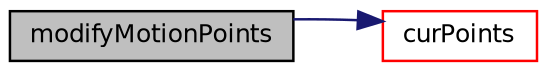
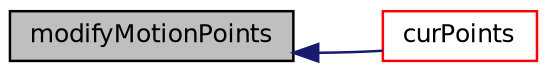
(326, 19) -> (351, 52)
